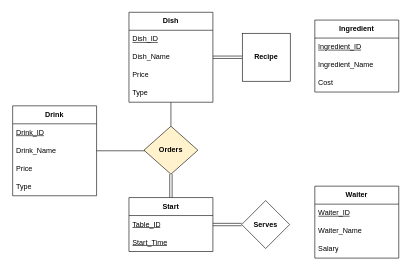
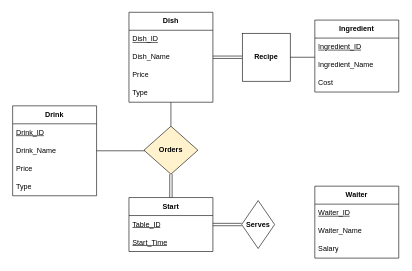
none -> (300, 57)
(266, 225) -> (258, 225)
